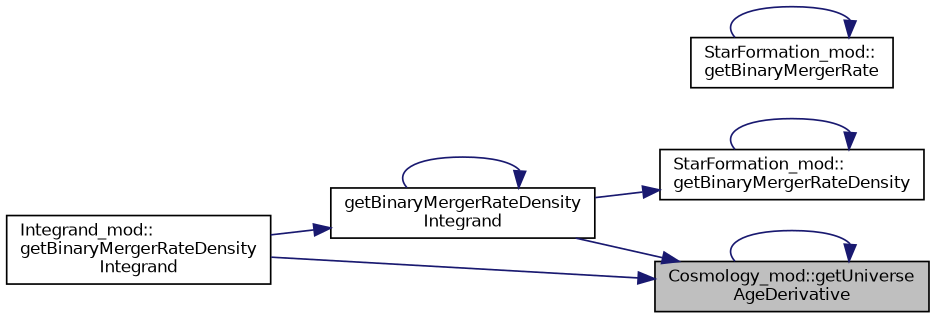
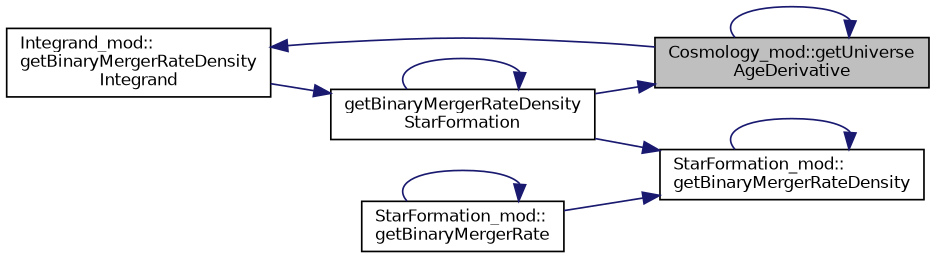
none -> (604, 204)
(463, 213) -> (463, 114)
(455, 268) -> (471, 38)
